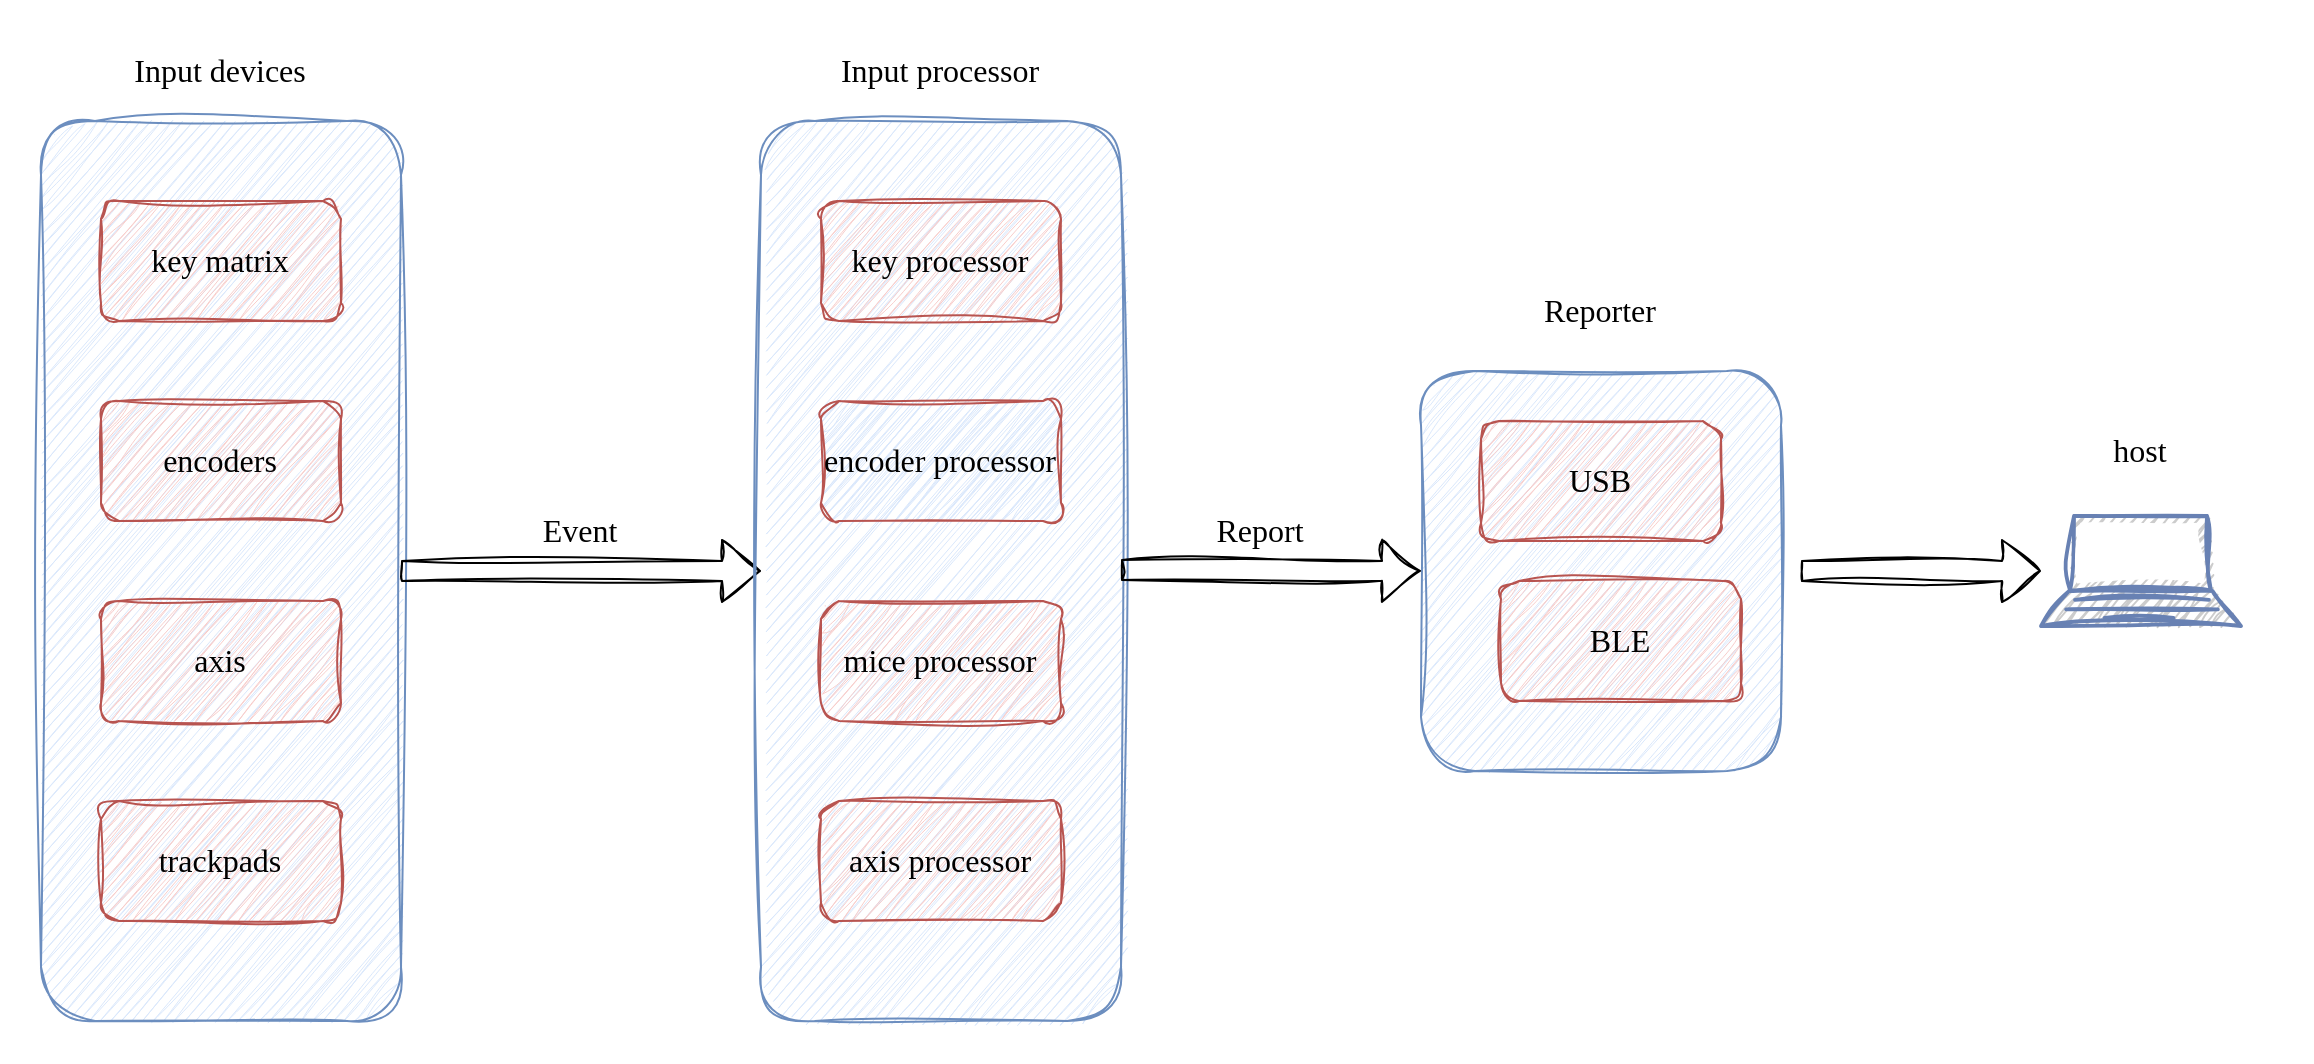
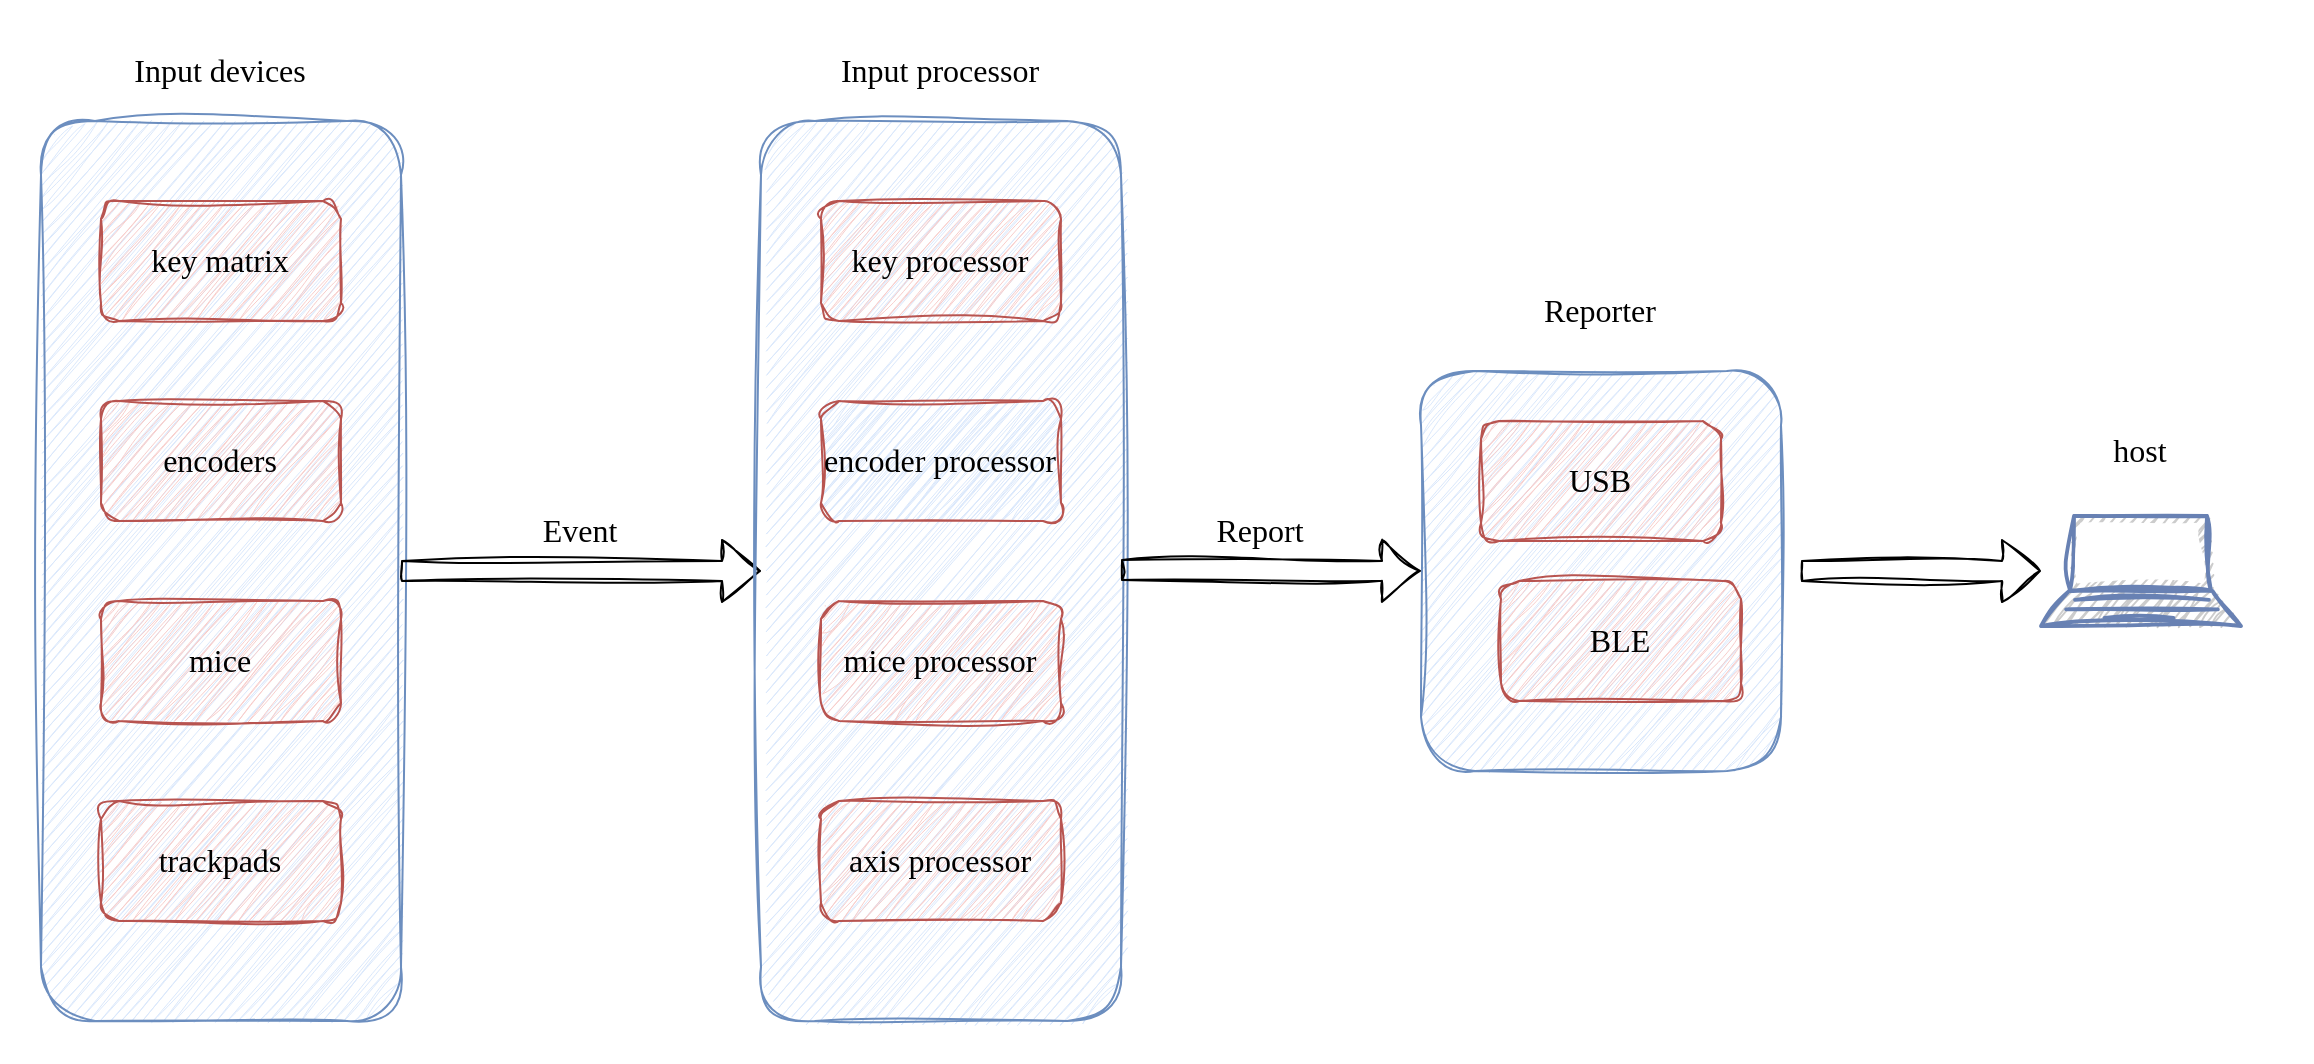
(221, 661) -> (221, 661)
